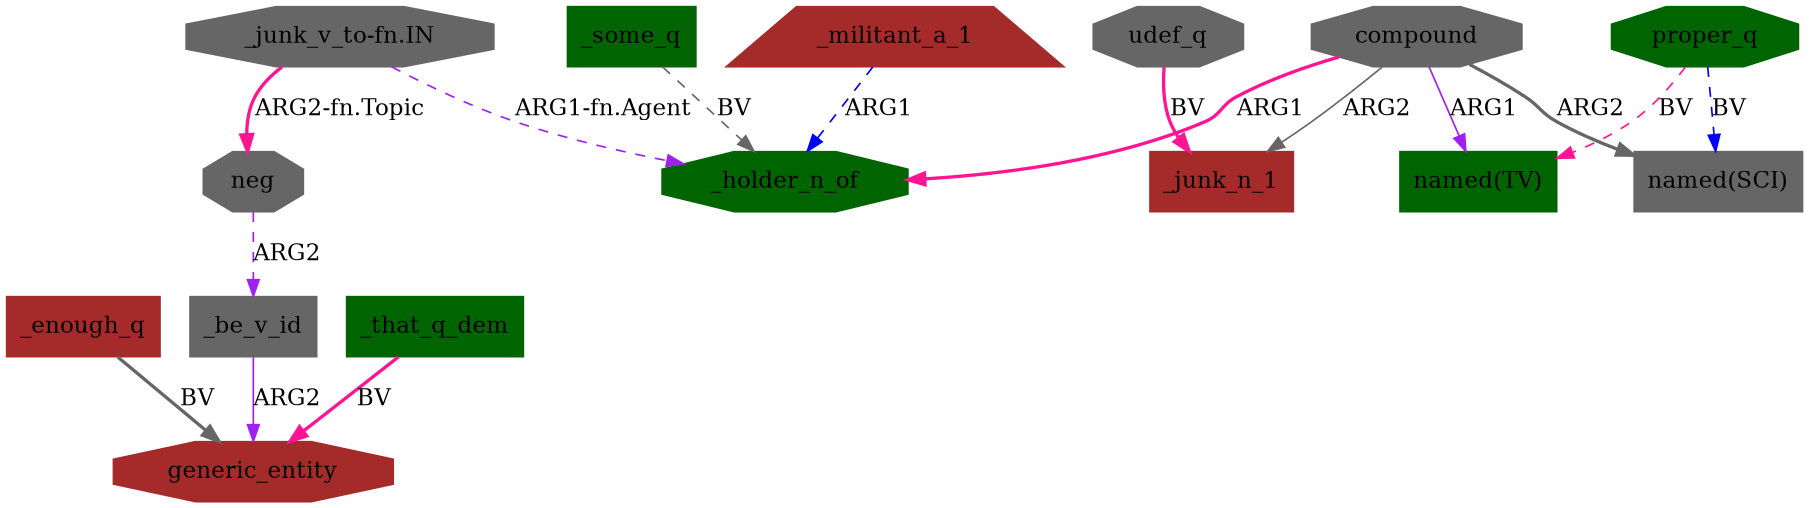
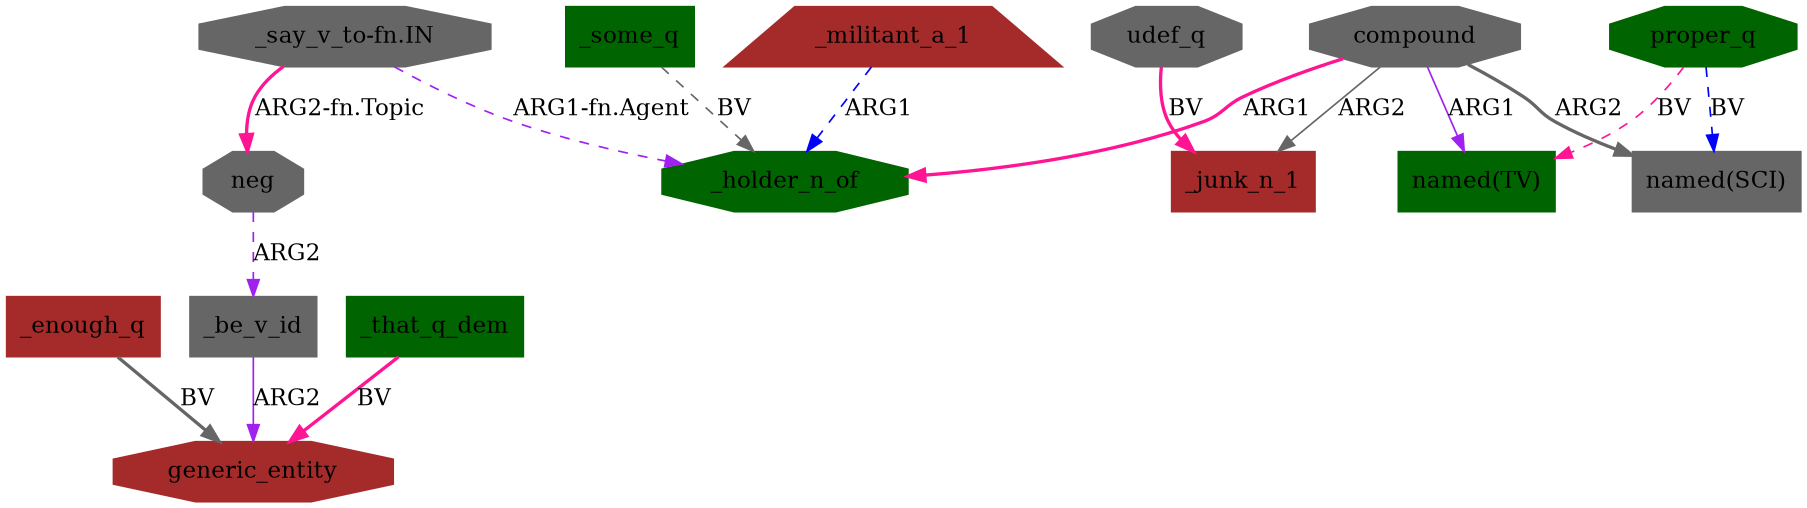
(340, 37) -> (345, 37)
